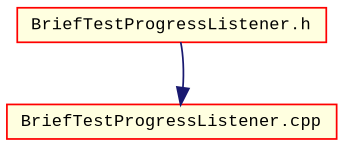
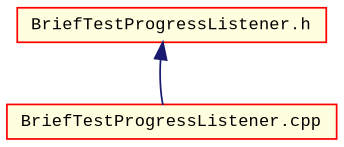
(183, 65) -> (160, 82)
